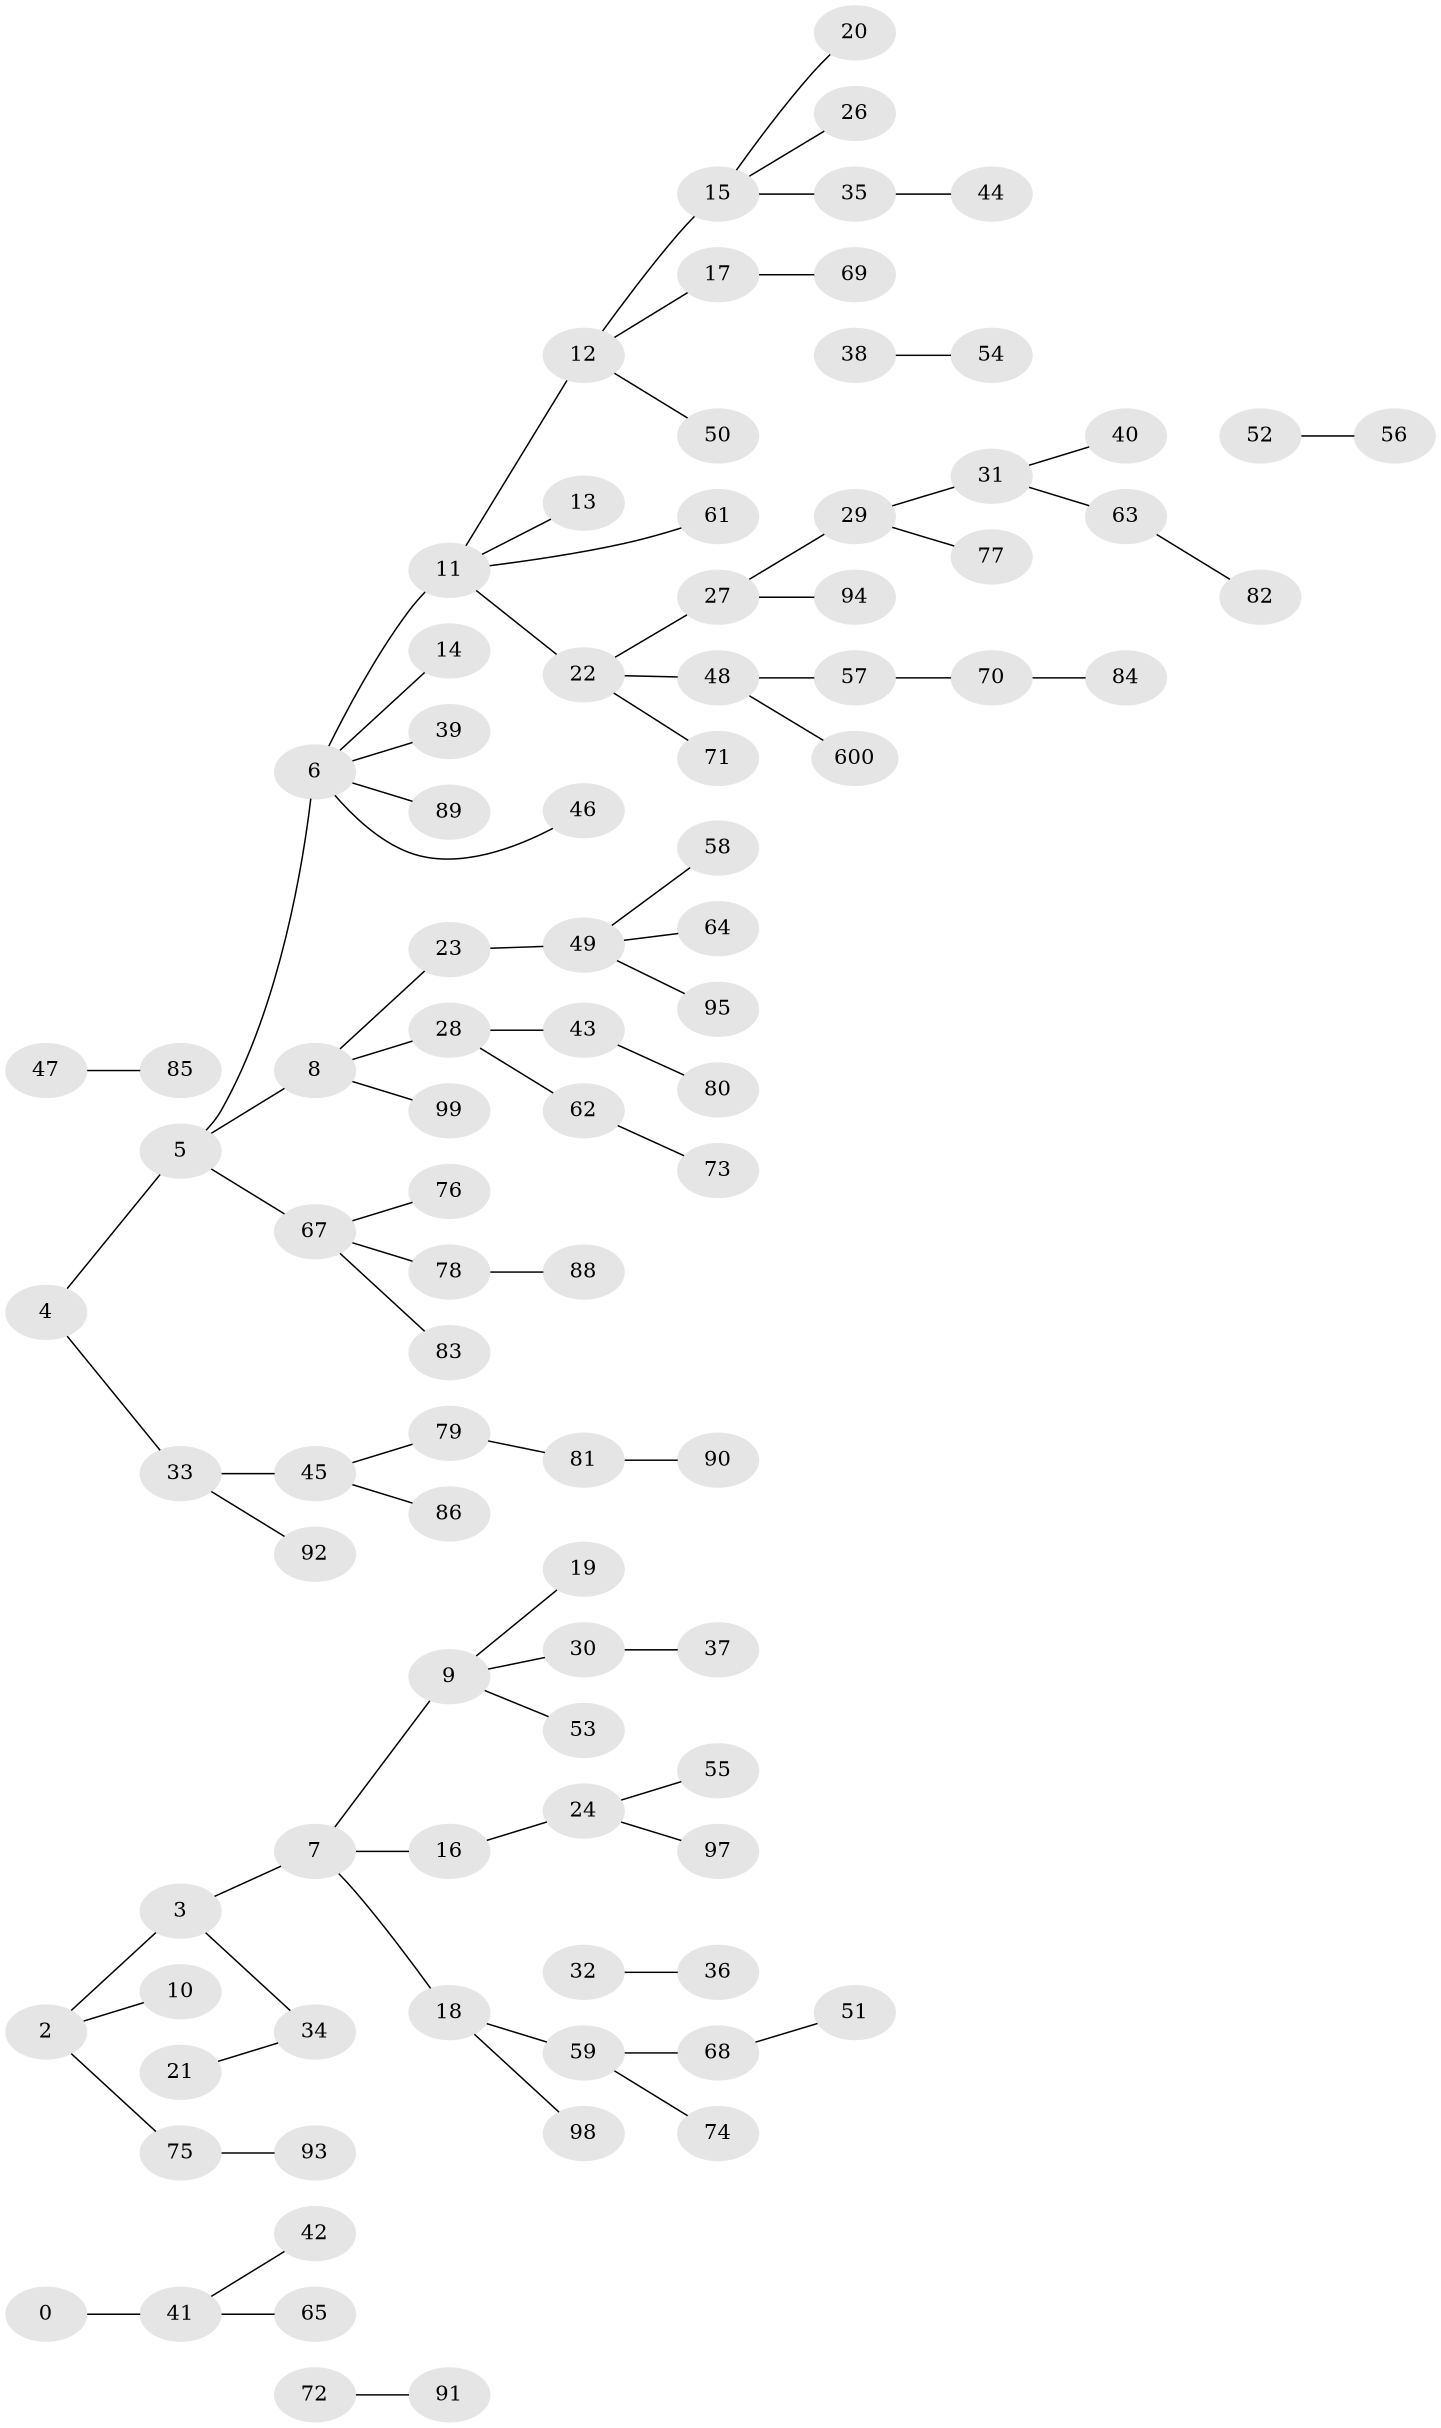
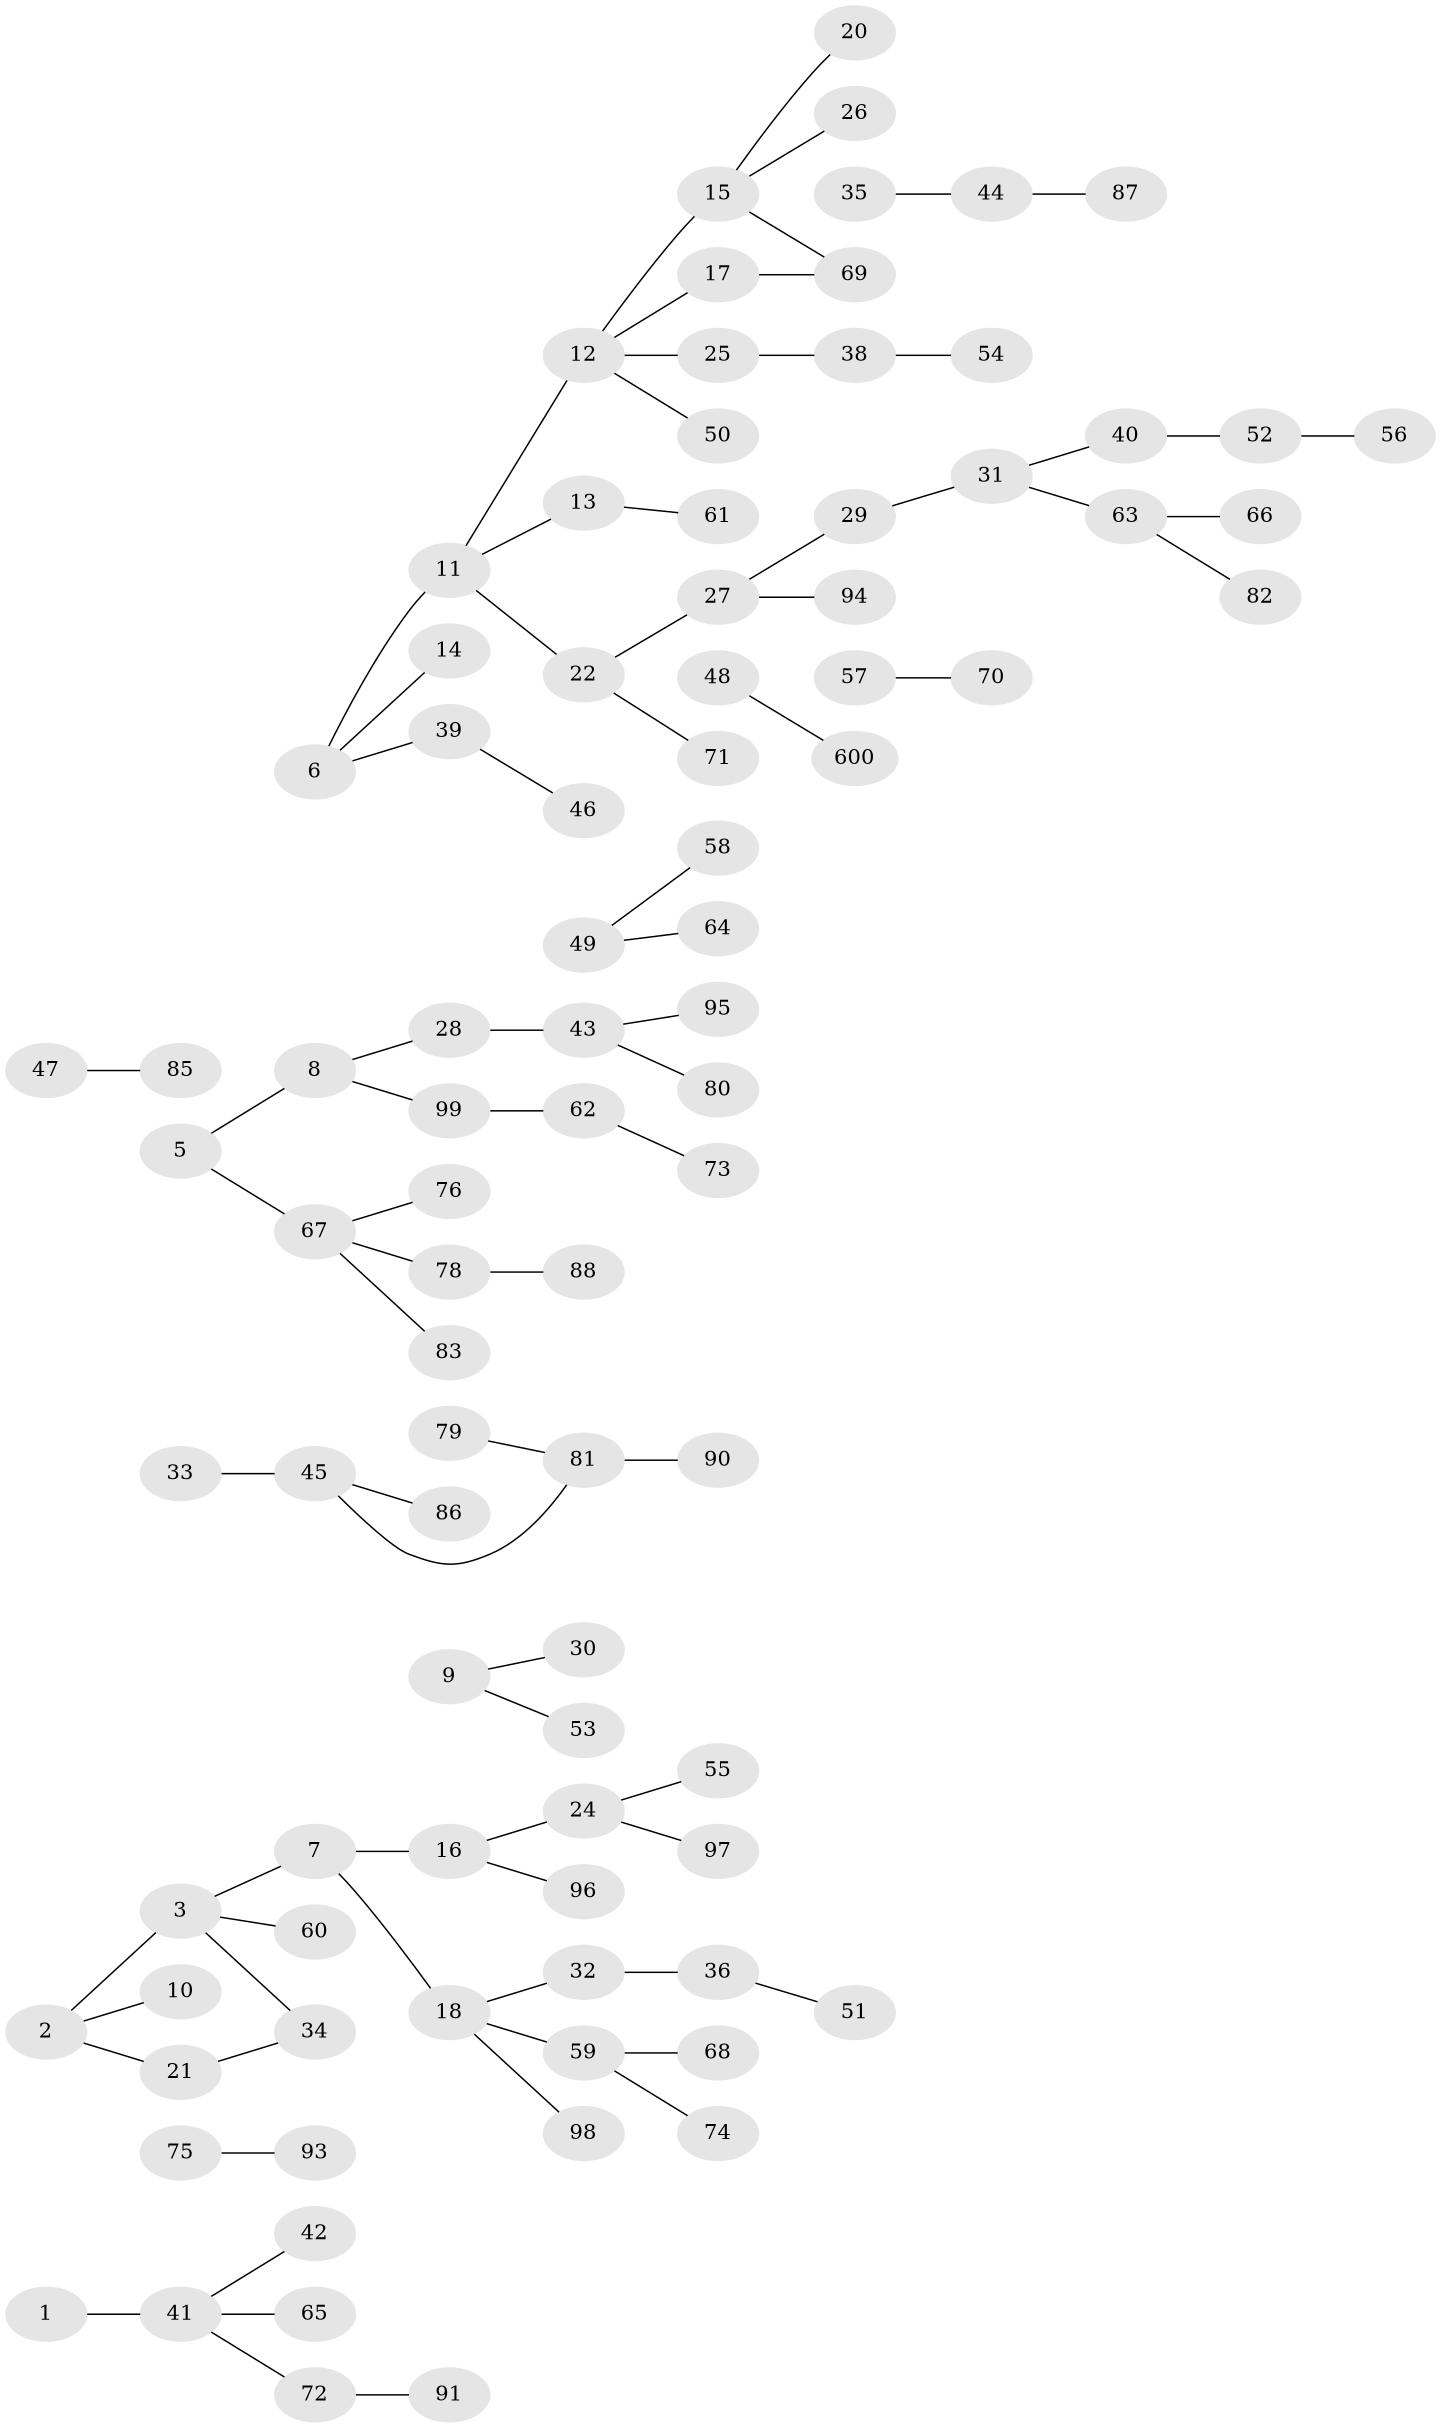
(787, 194) -> (787, 235)
none -> (1126, 194)
none -> (718, 355)
none -> (1193, 436)
none -> (1260, 517)
(586, 551) -> (651, 510)
(992, 557) -> none
(651, 676) -> none
(787, 678) -> none
(1126, 678) -> none
(449, 812) -> none
(436, 858) -> (516, 771)
(449, 950) -> none
(277, 971) -> none
(651, 977) -> (651, 1020)
(517, 1071) -> (517, 1111)
(46, 1312) -> none
(382, 1453) -> (456, 1564)
(315, 1554) -> none
(584, 1569) -> none
(718, 1650) -> none
(382, 1764) -> none
none -> (584, 1892)
none -> (315, 1932)
none -> (517, 1992)
(786, 2033) -> (786, 1992)
(114, 2093) -> (114, 2052)
(46, 2314) -> (46, 2314)
none -> (248, 2355)
